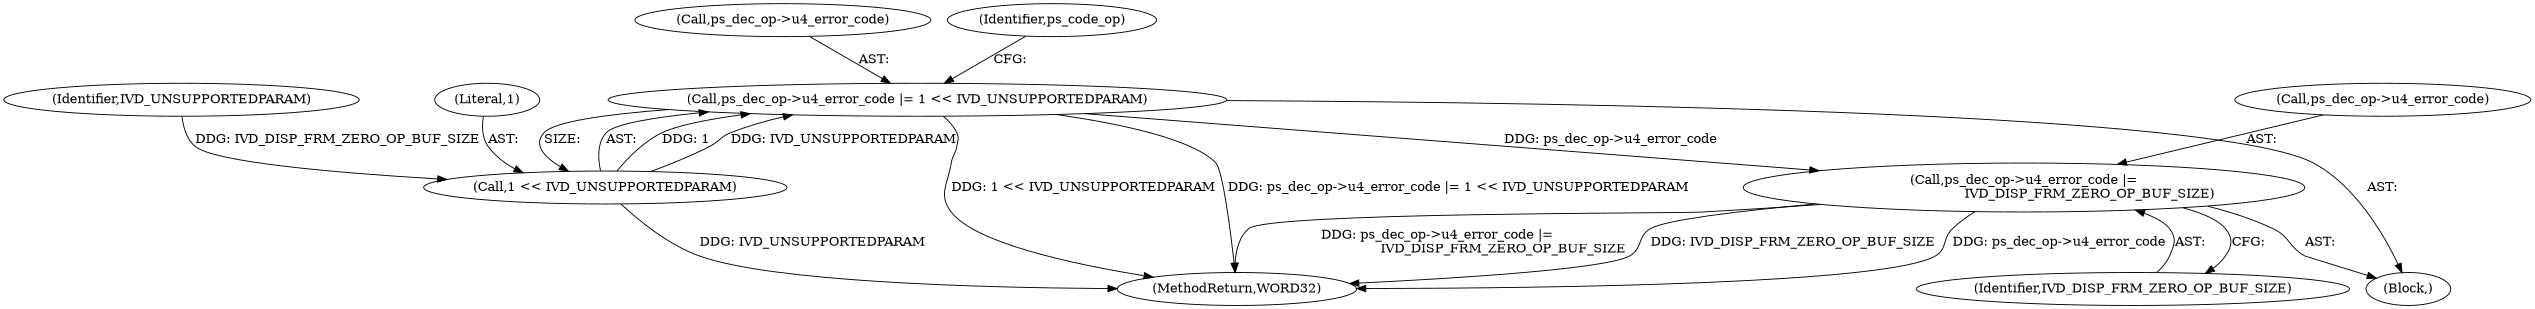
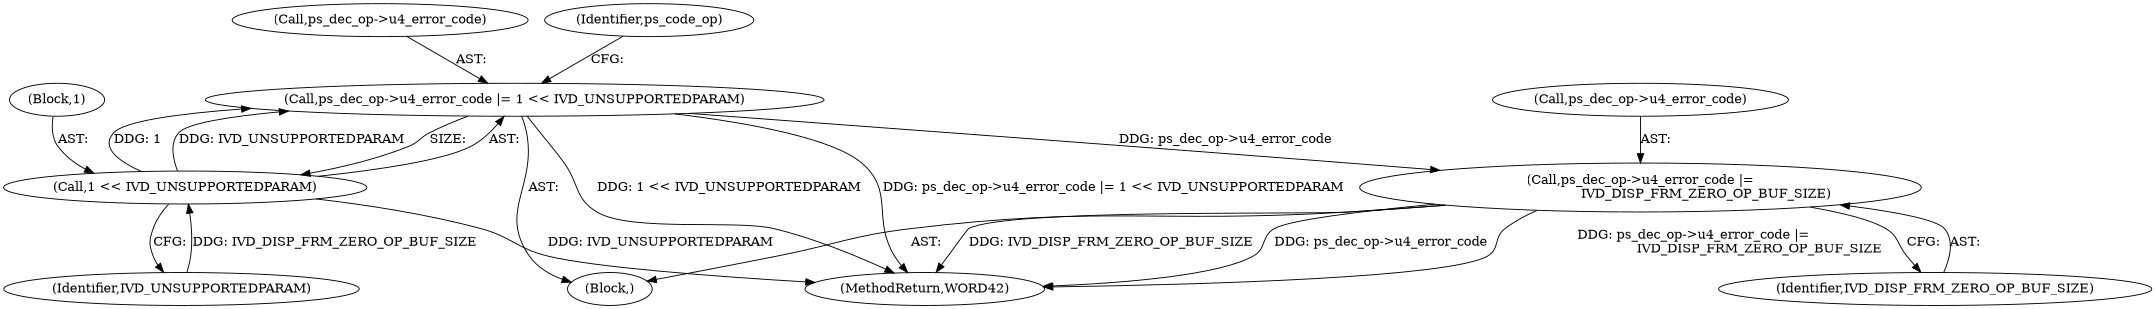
(487, 100) -> (57, 100)
none -> (152, 233)
(1237, 289) -> (925, 289)
